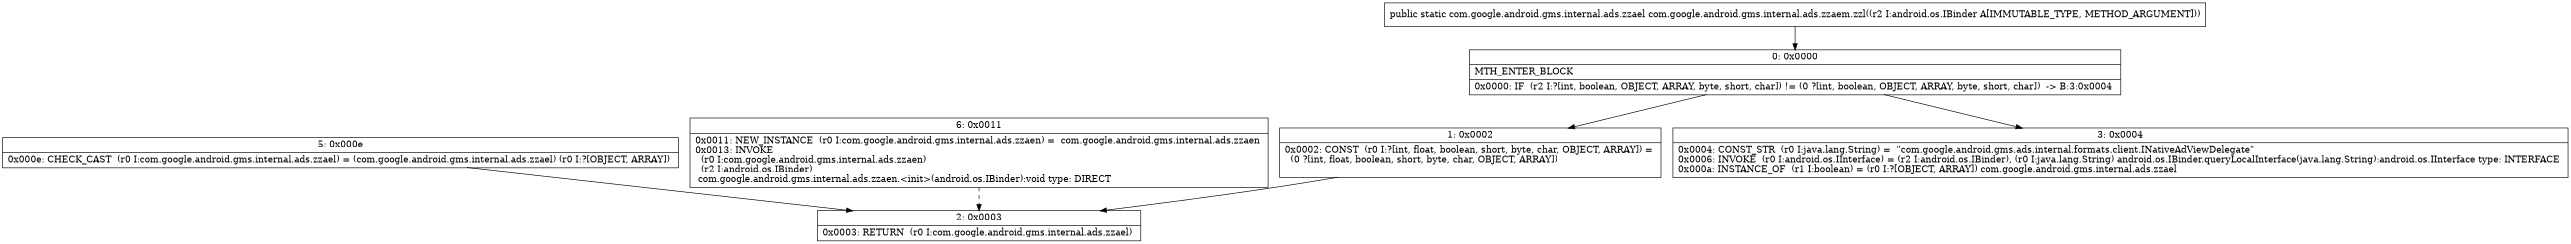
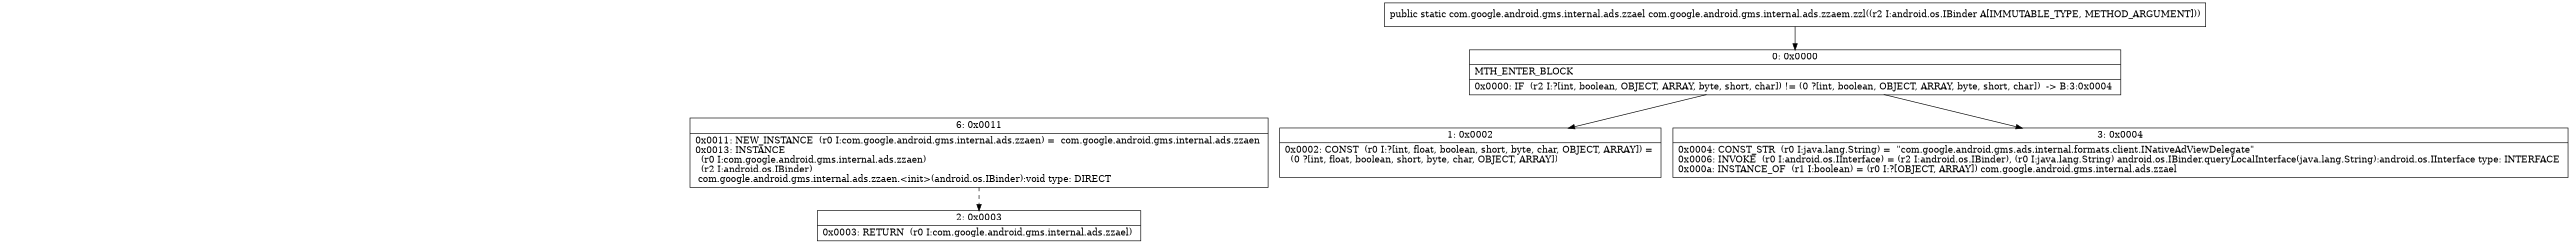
(737, 150) -> (743, 150)
(340, 153) -> none
(1223, 195) -> none
